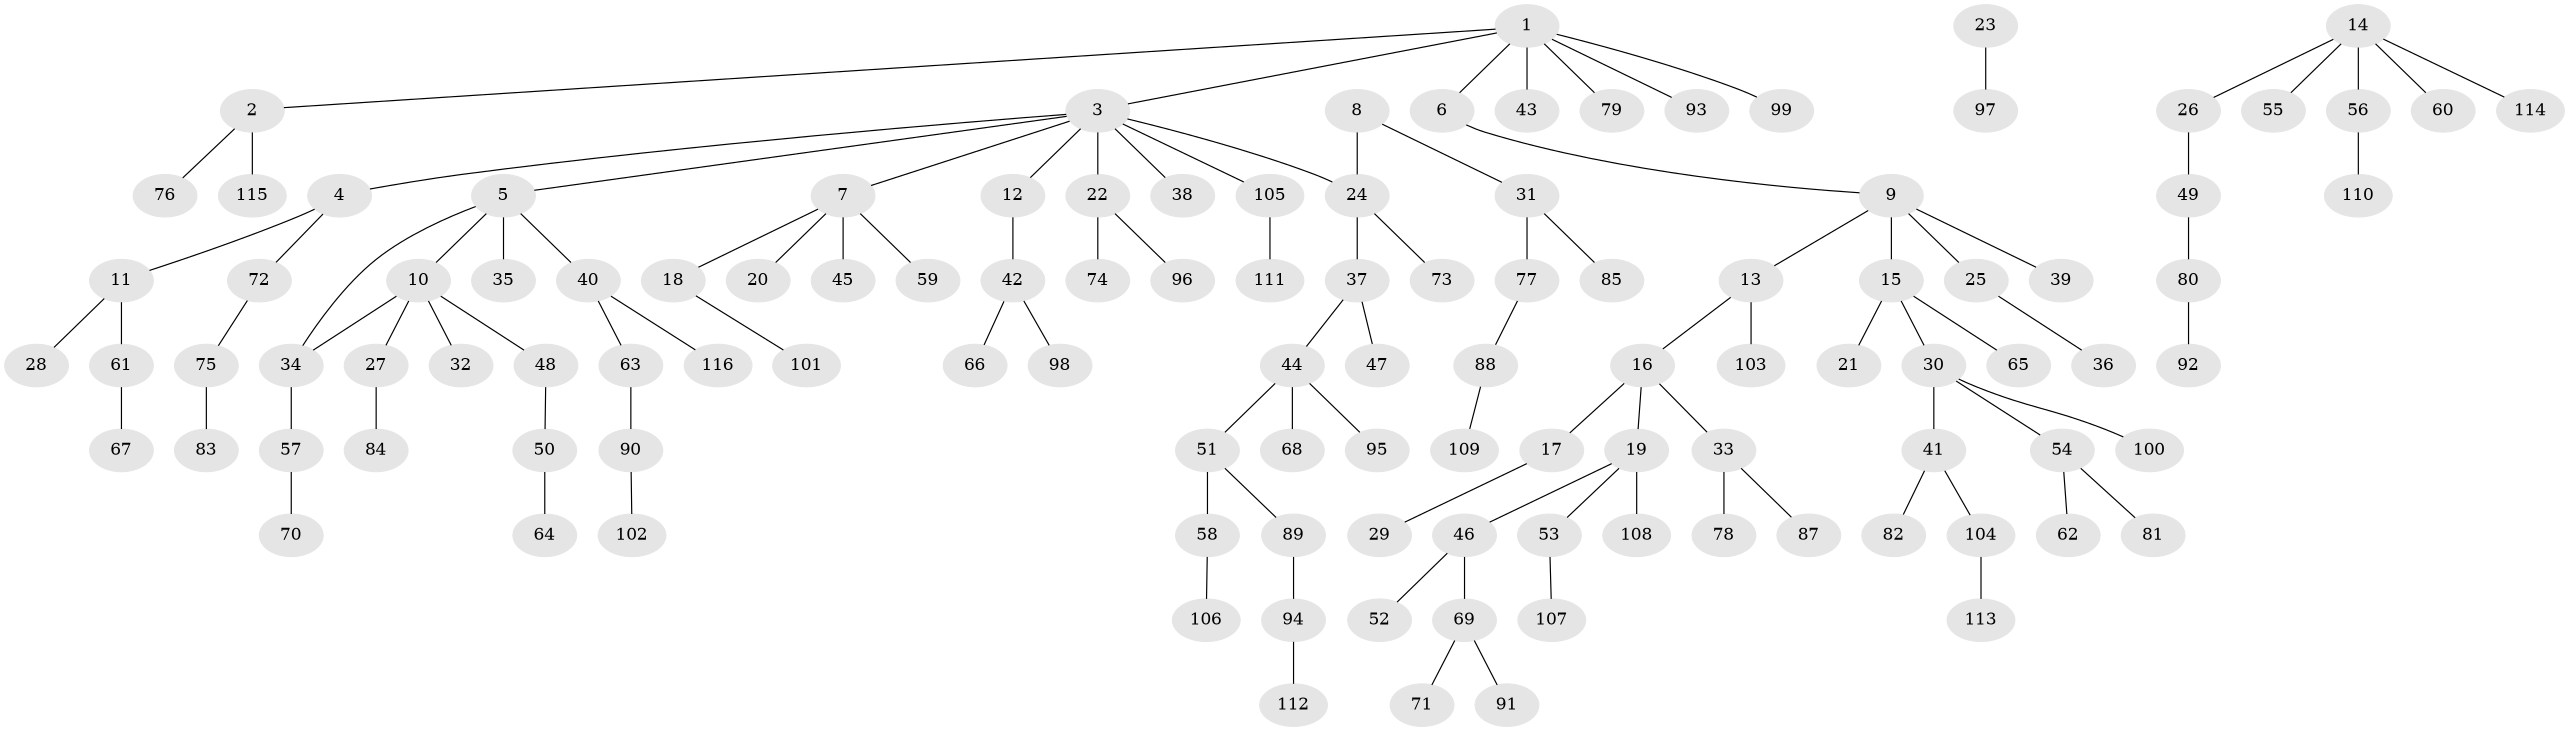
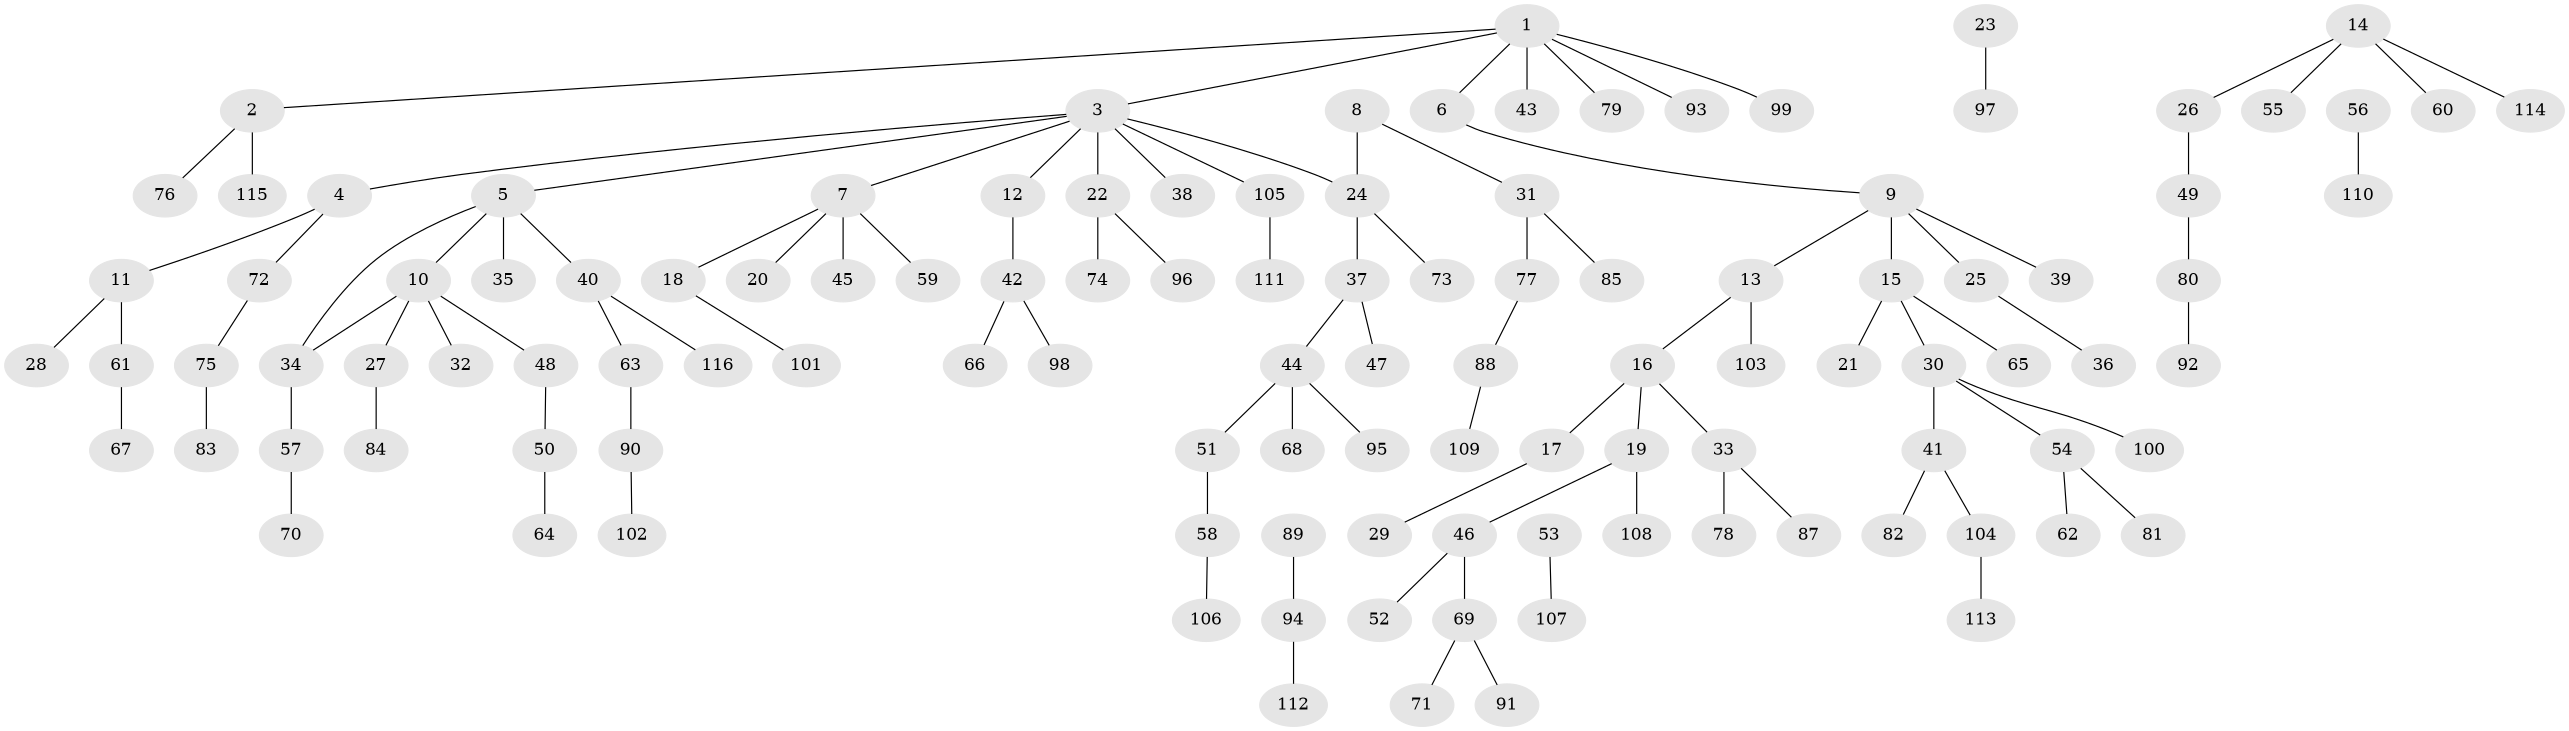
(2358, 69) -> none
(1251, 493) -> none
(1593, 493) -> none
